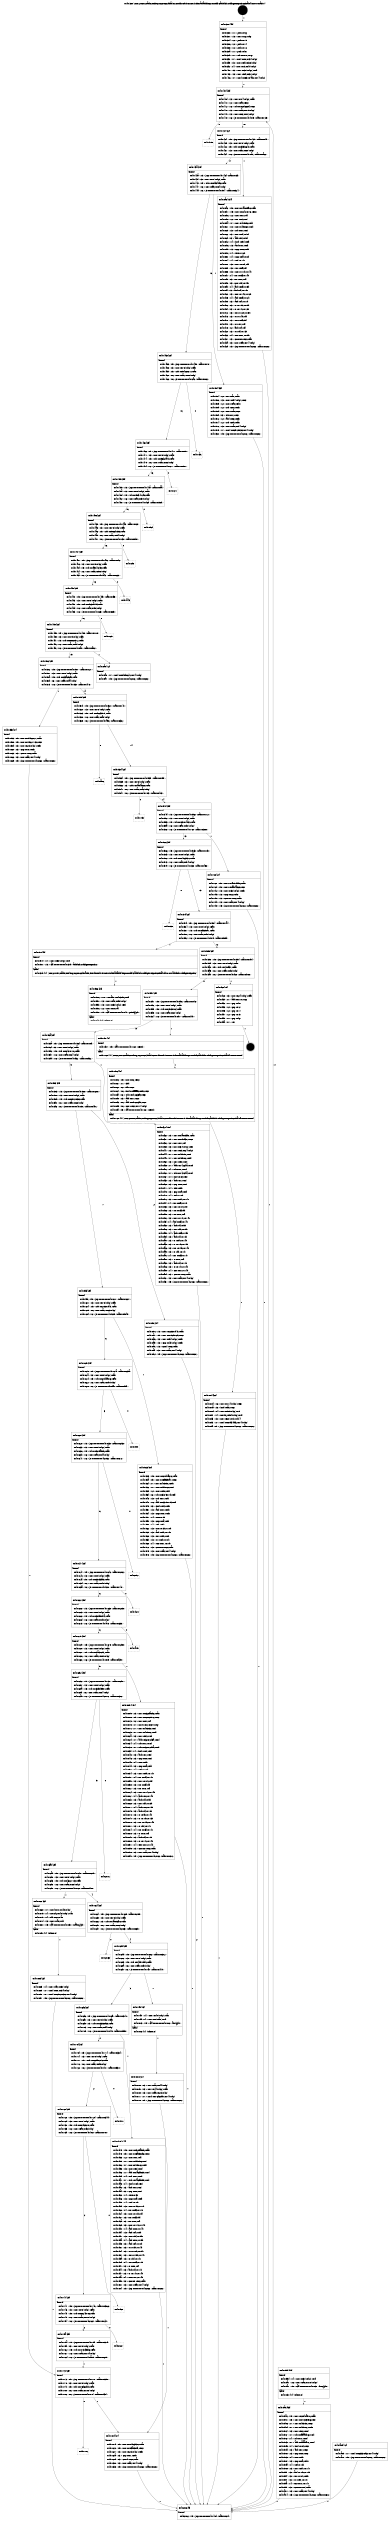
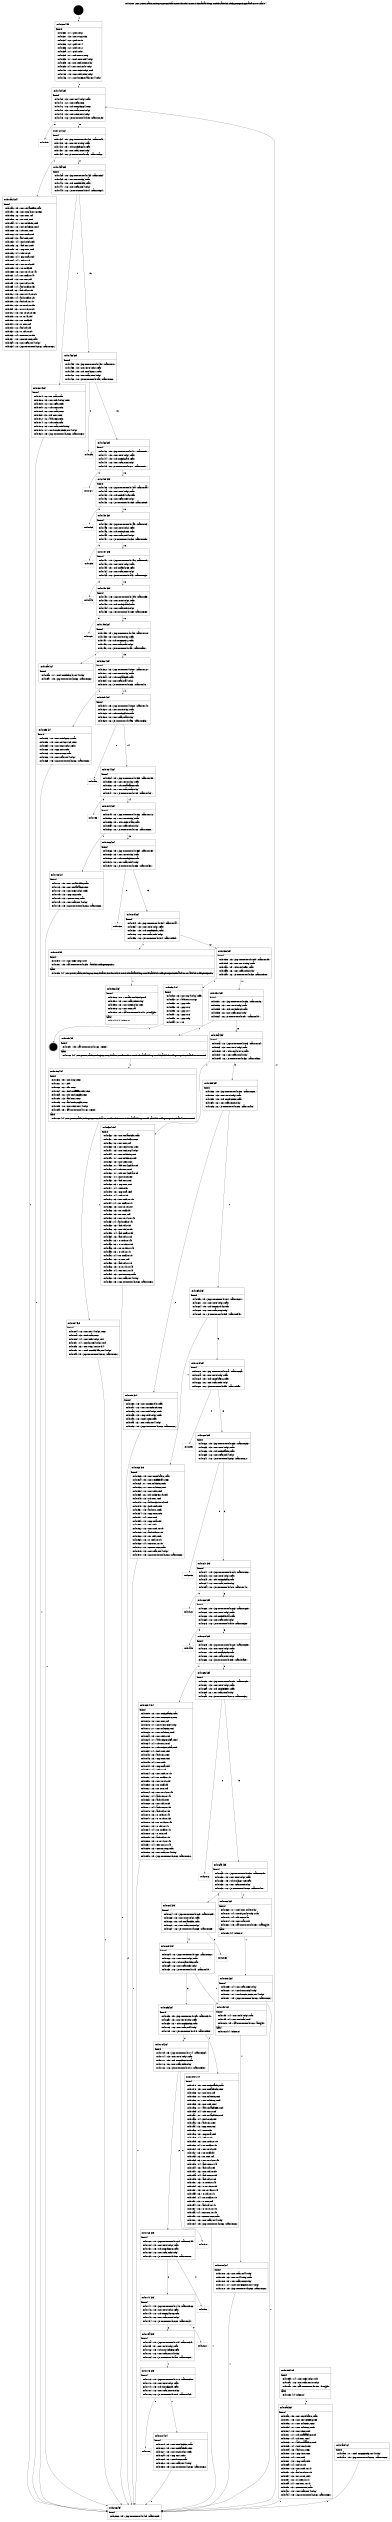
(29, 1576) -> (41, 1663)
(167, 2270) -> (229, 2426)
